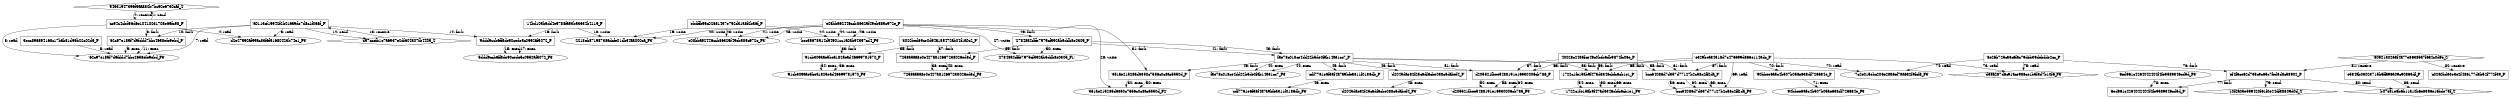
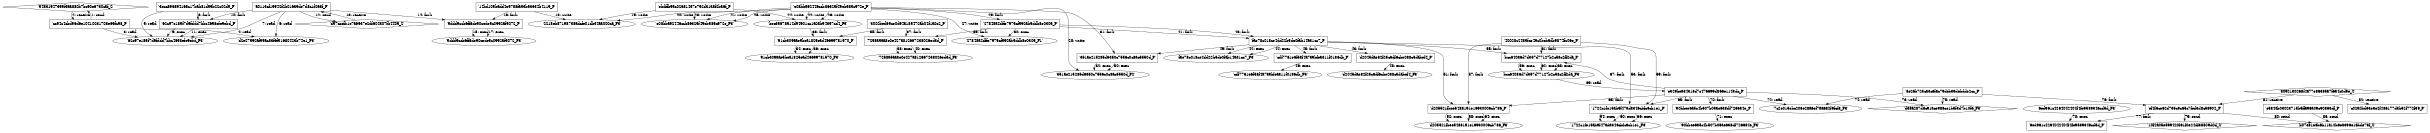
(146, 31) -> (198, 14)
(1732, 75) -> (1609, 88)
